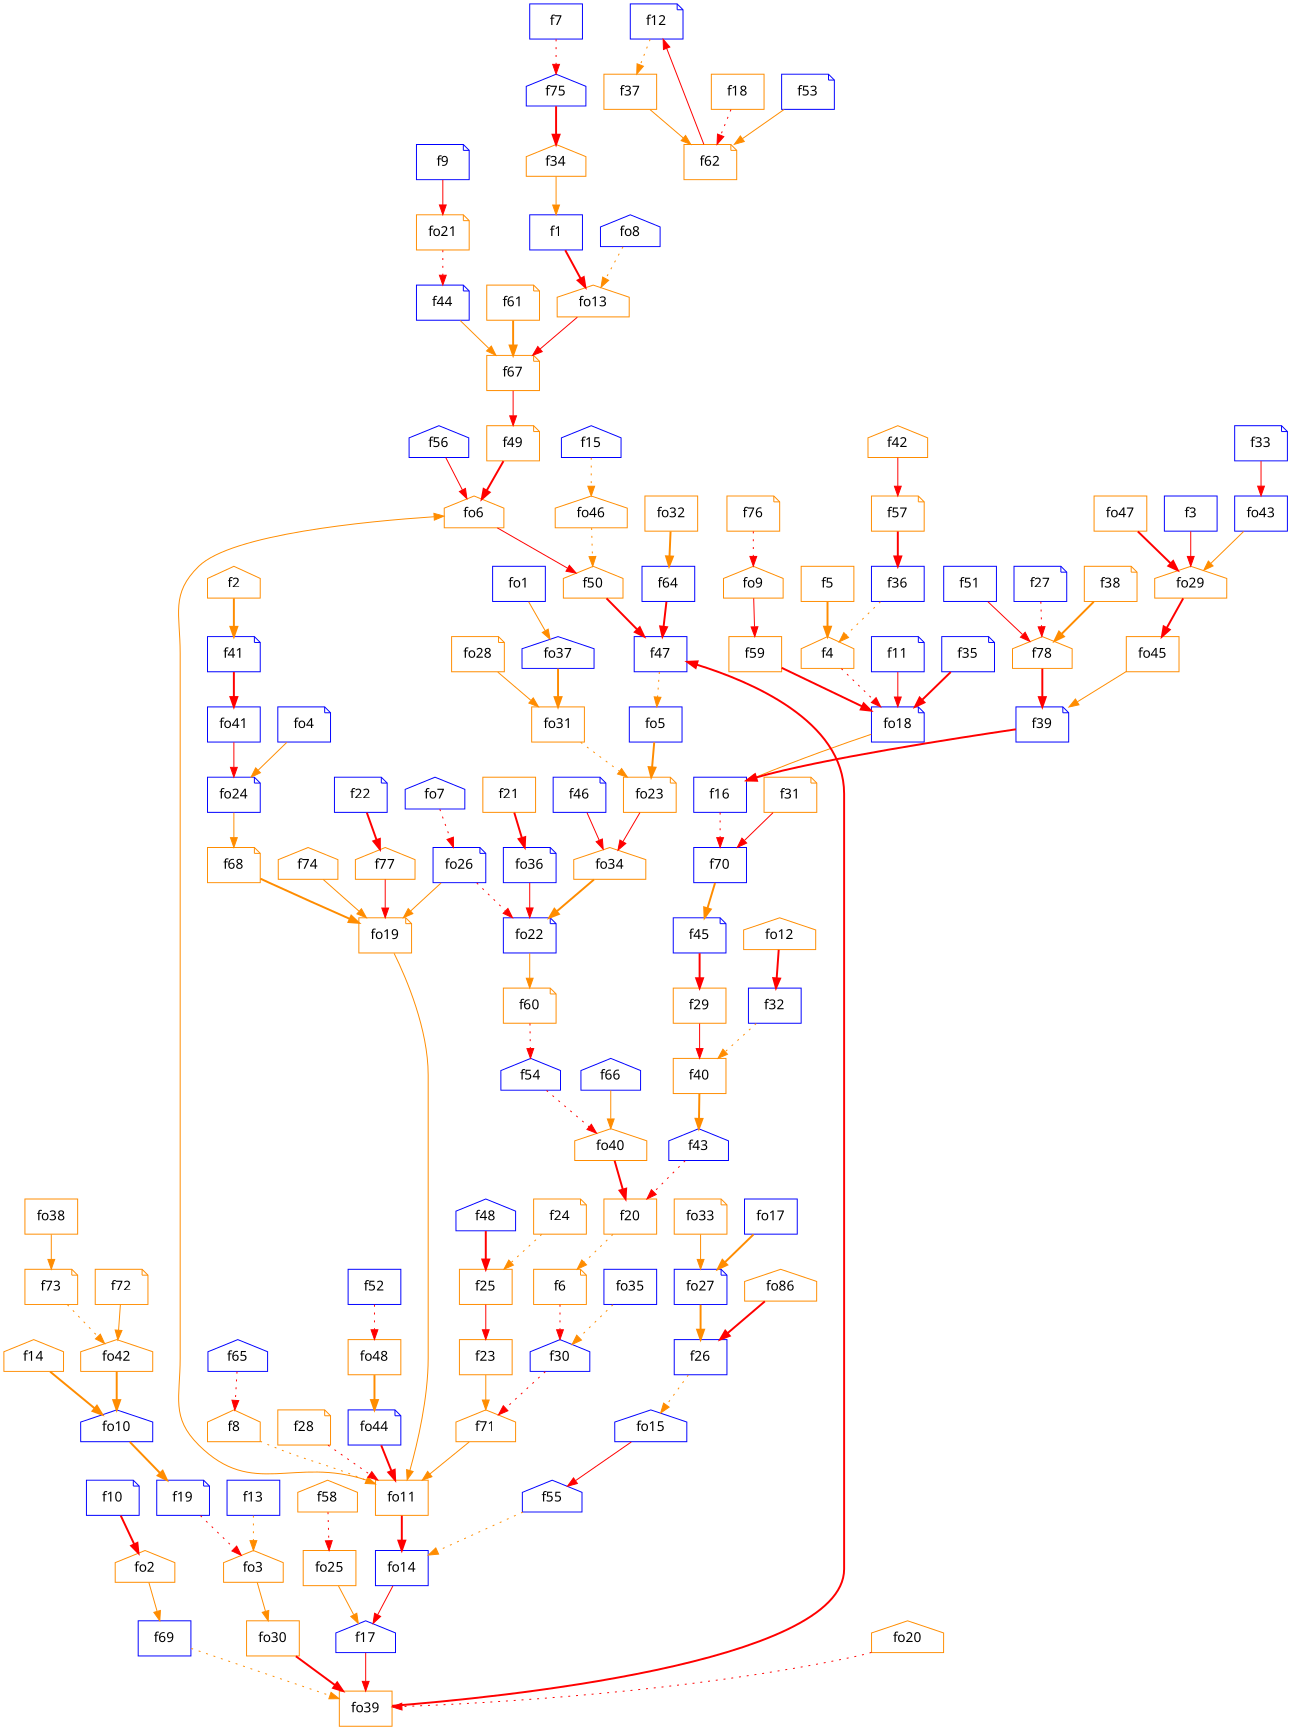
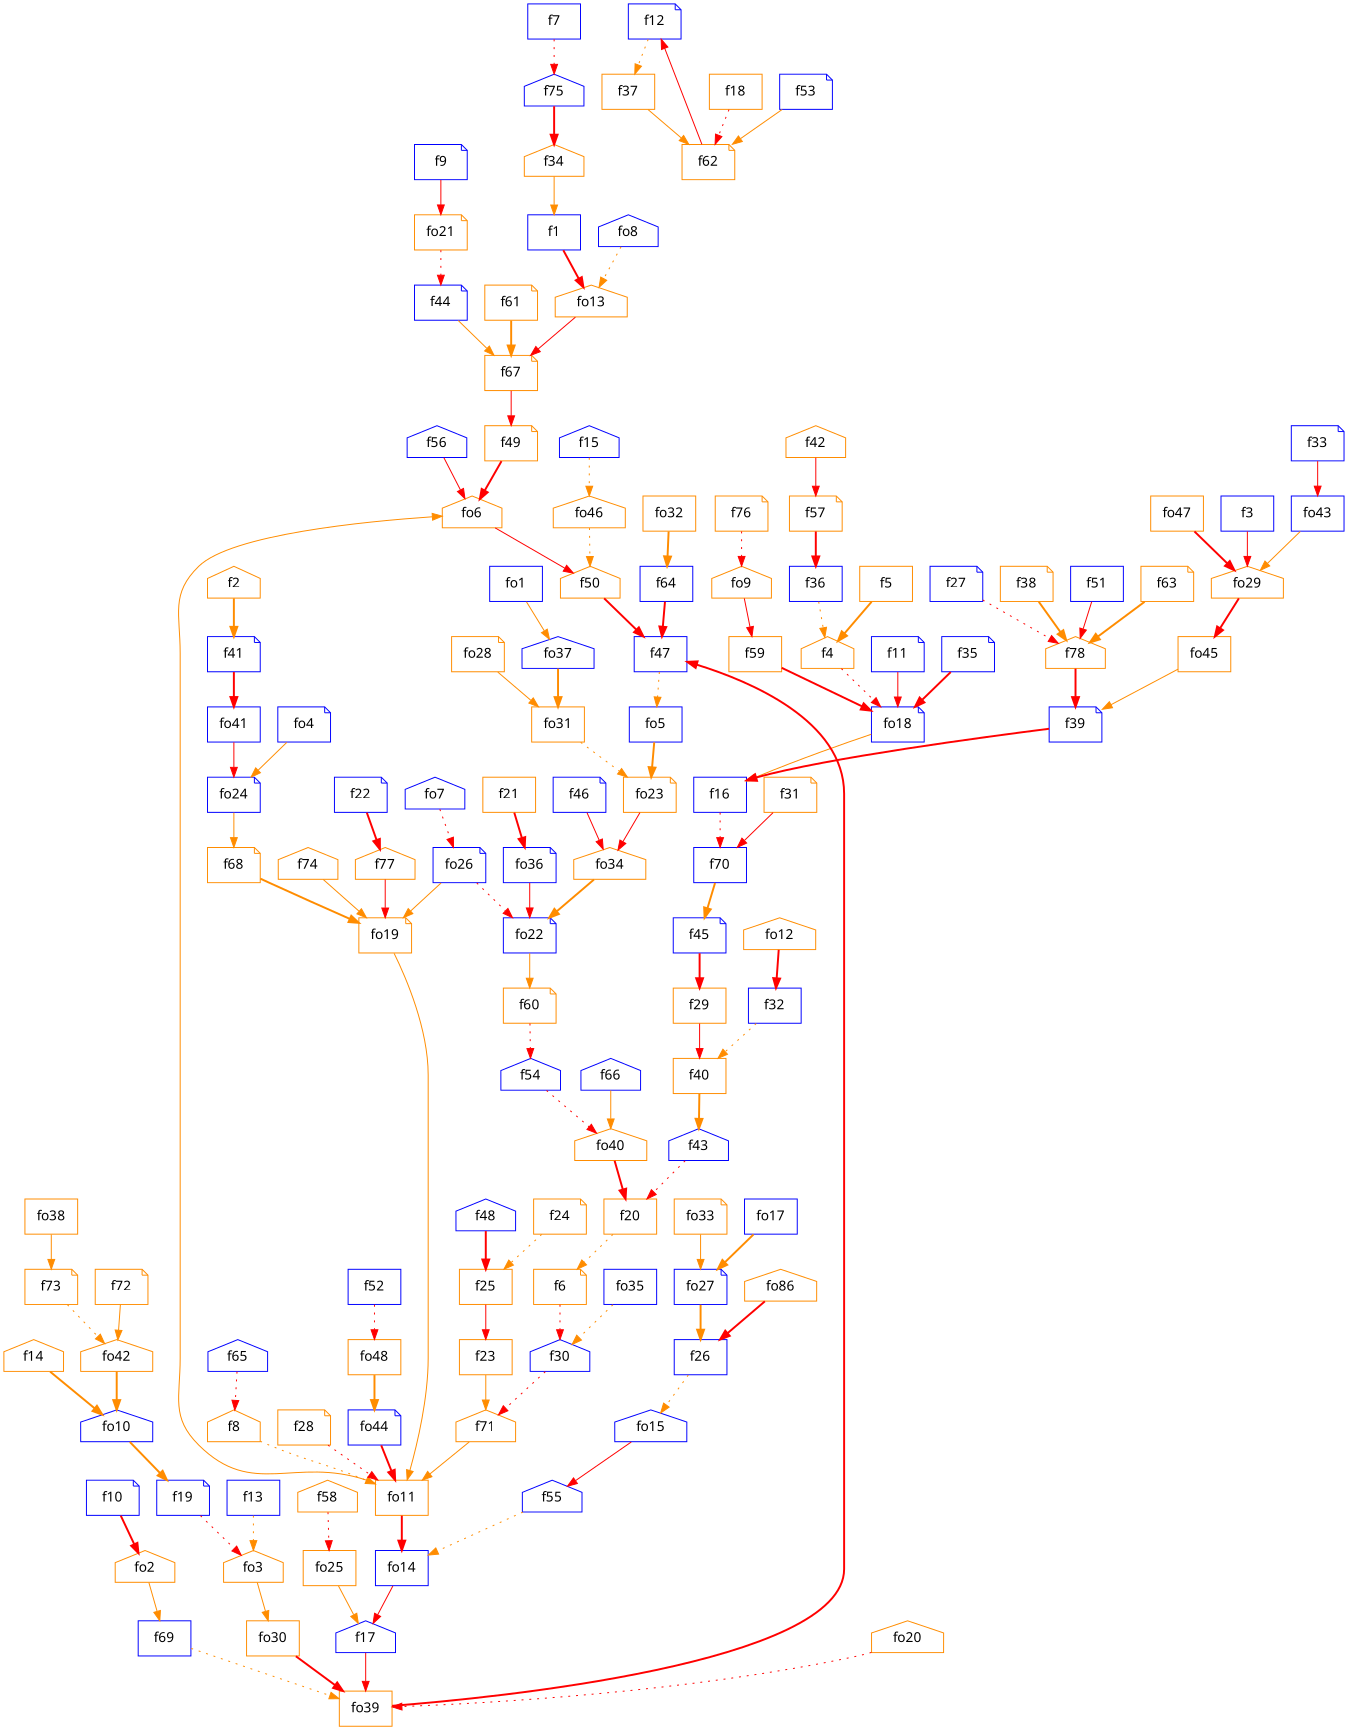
none -> (1167, 584)
